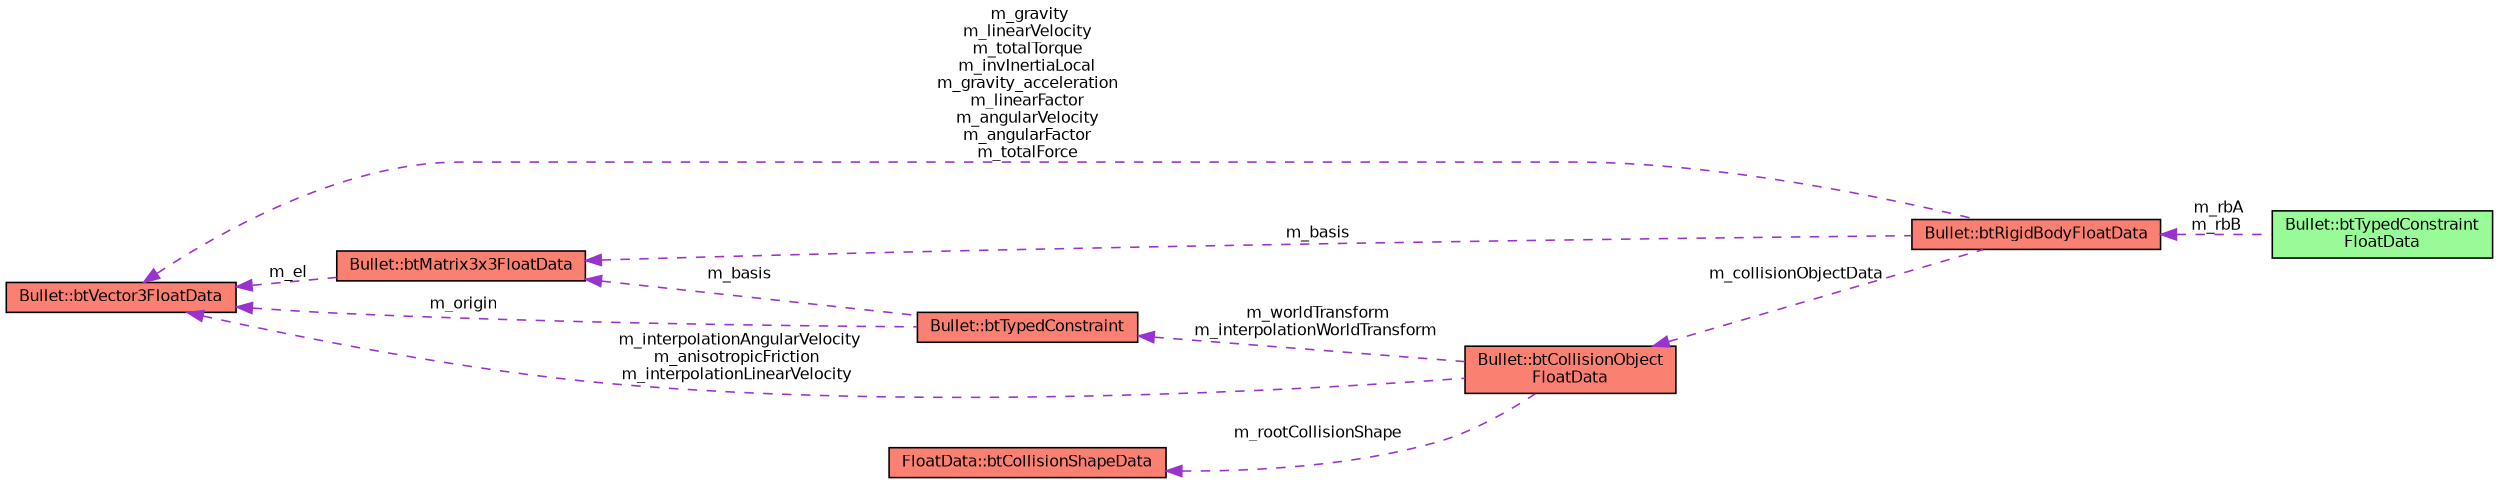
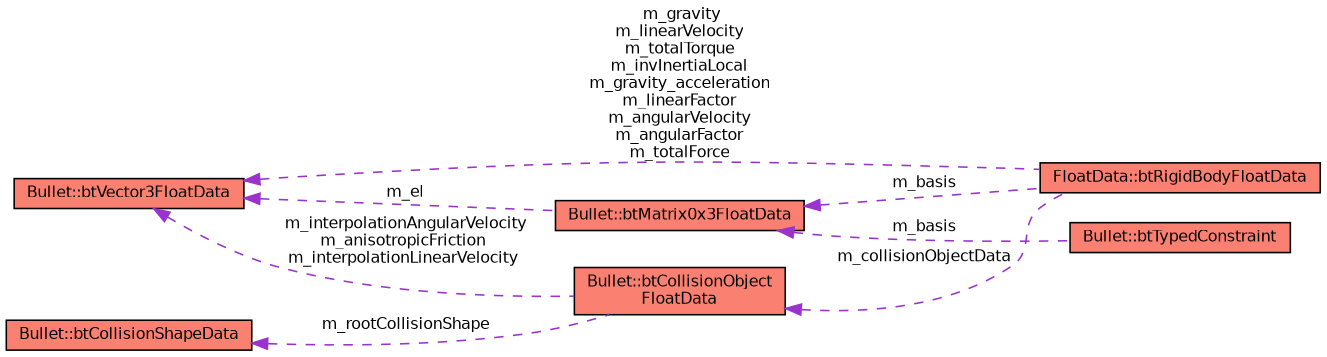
(2036, 234) -> (1180, 178)
(2382, 234) -> none
(461, 266) -> (680, 216)
(585, 322) -> none
(1310, 349) -> none
(1028, 463) -> (129, 335)
